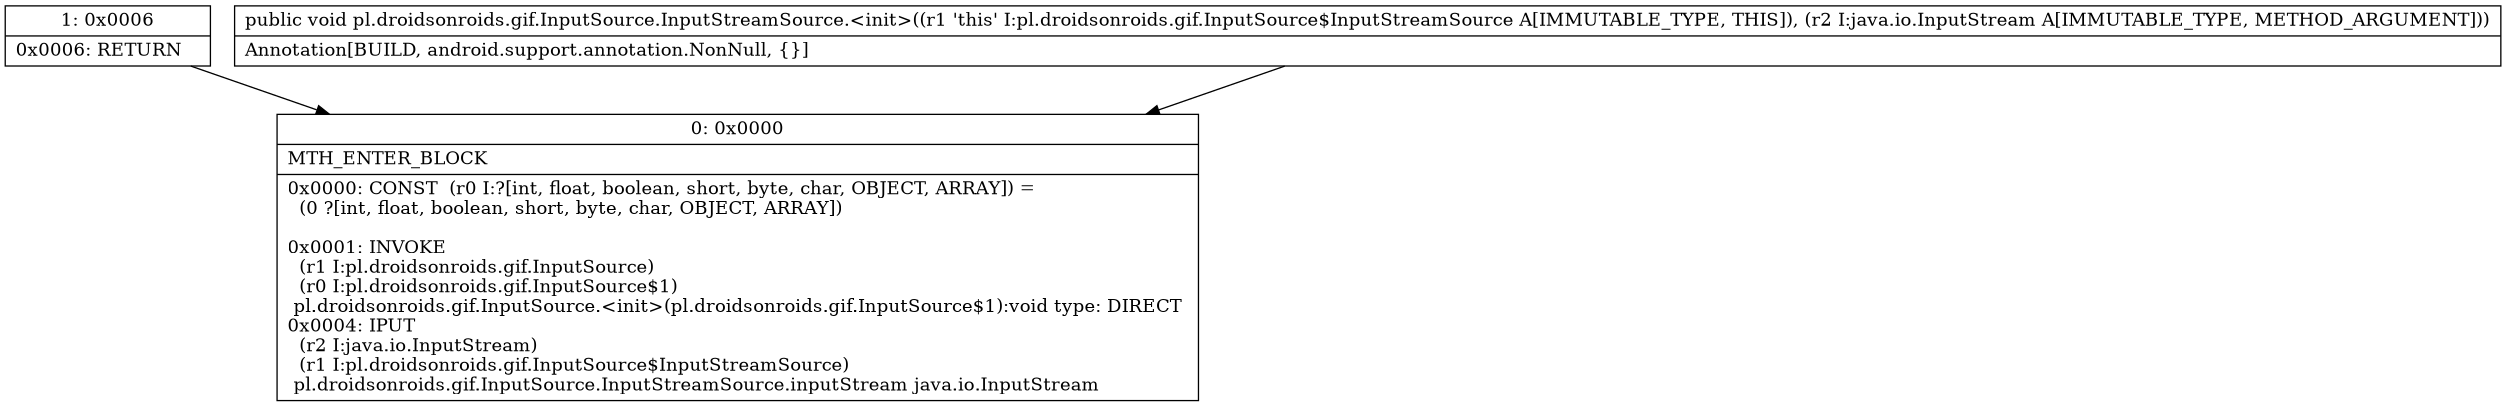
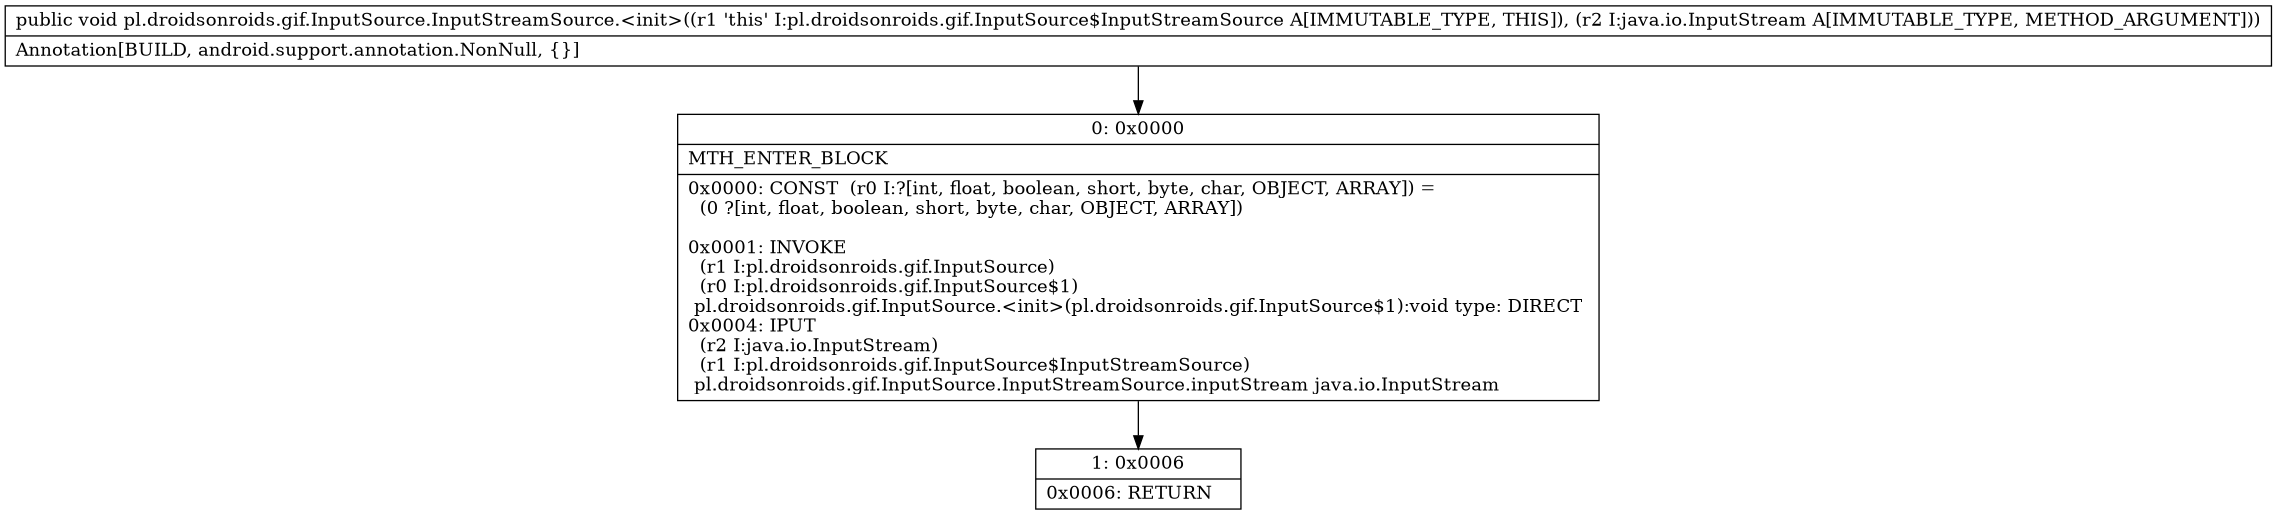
(254, 88) -> (1138, 418)
